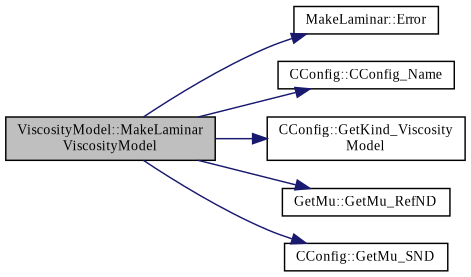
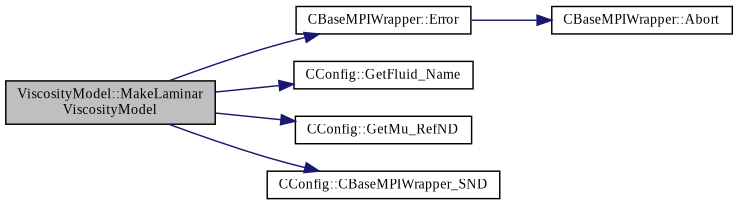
(366, 20) -> (384, 20)
none -> (642, 20)
(366, 75) -> (384, 75)
(366, 139) -> none
(366, 202) -> (384, 130)
(366, 257) -> (384, 185)
